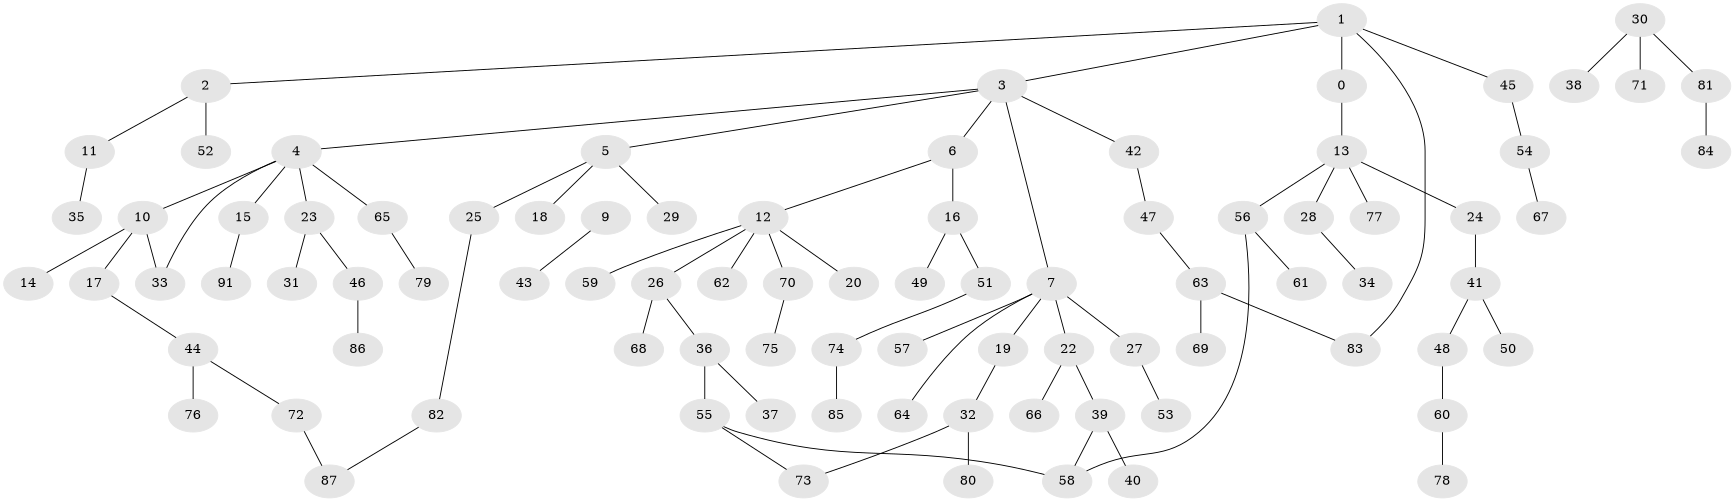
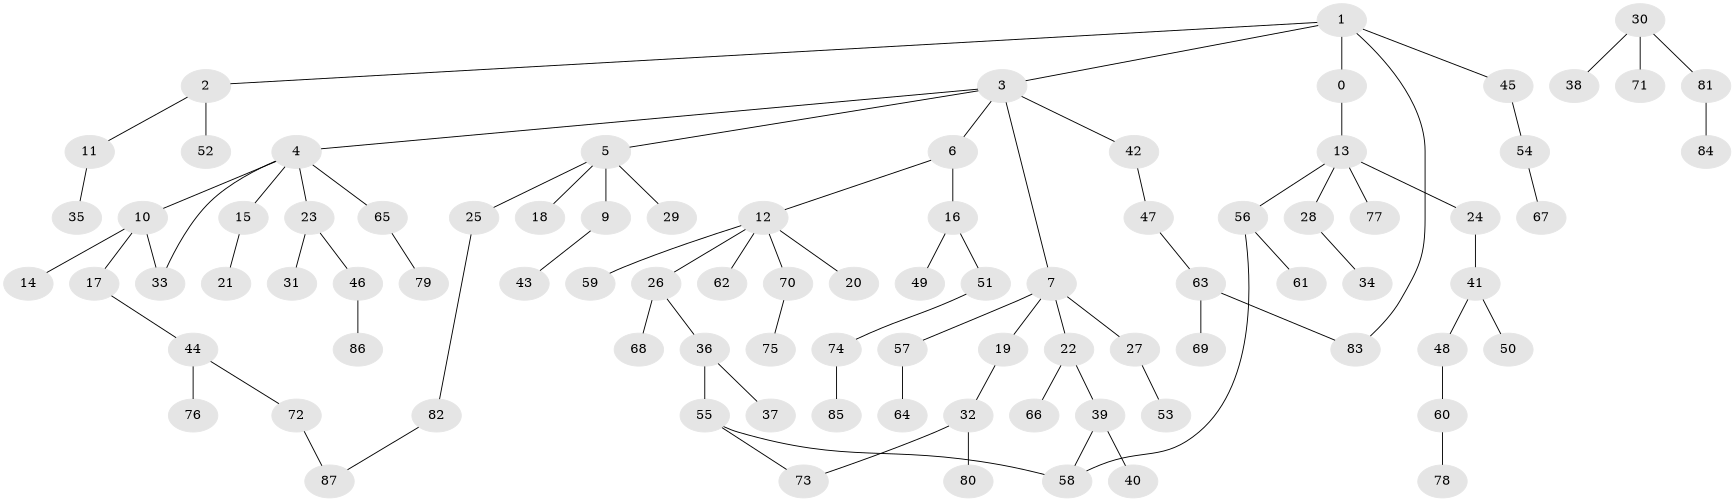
none -> (606, 185)
(226, 284) -> (226, 284)
(964, 338) -> (902, 383)
